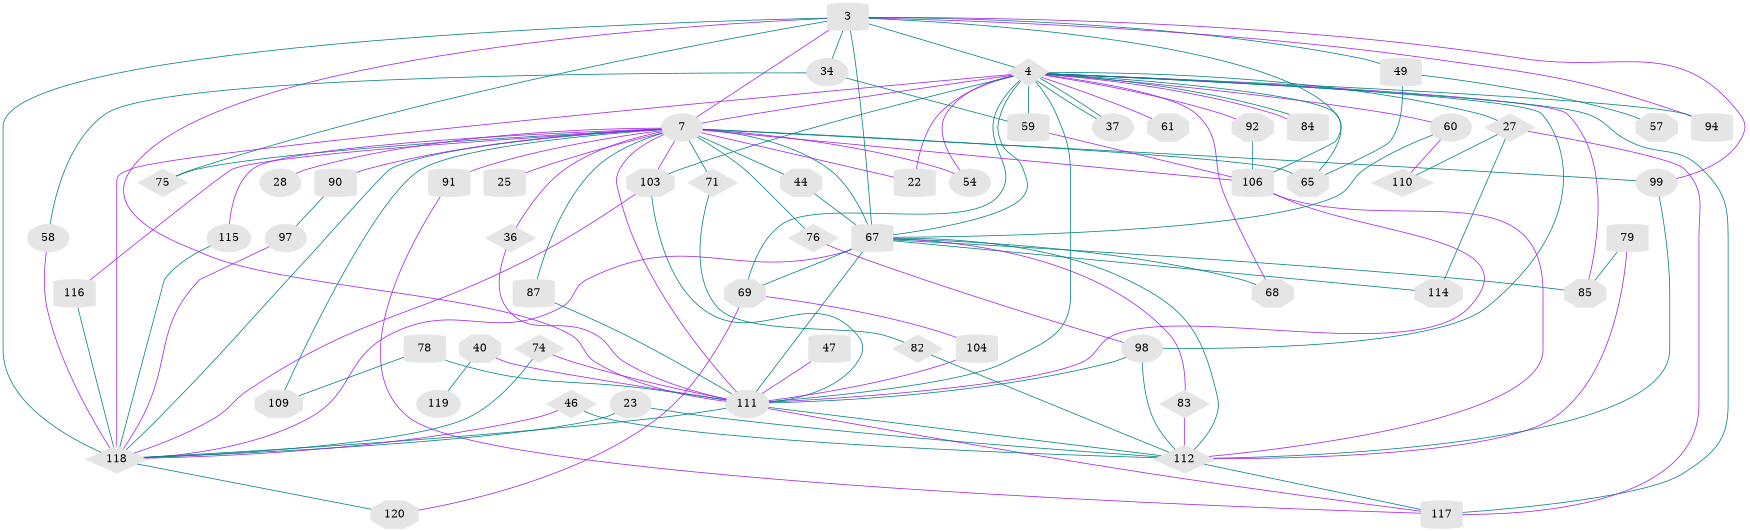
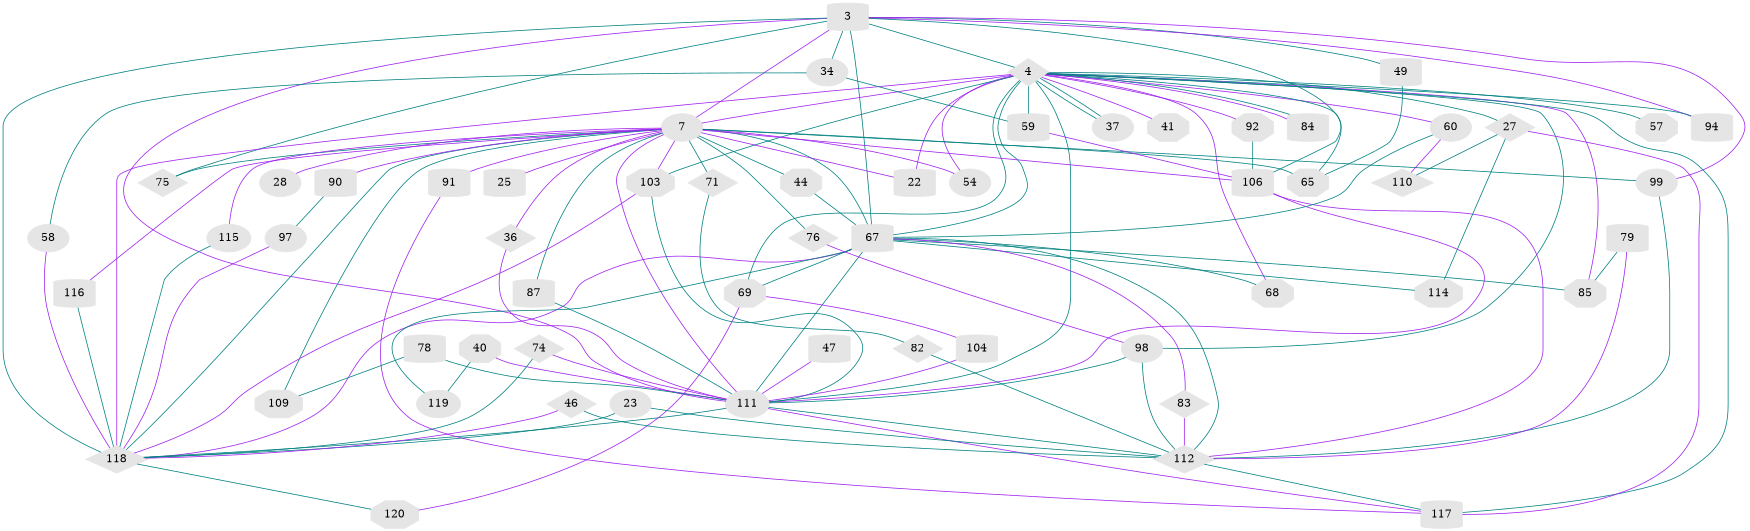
(1532, 92) -> (1345, 86)
(1168, 127) -> (1168, 127)
none -> (589, 307)
